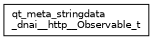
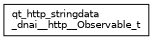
(76, 20) -> (76, 20)
